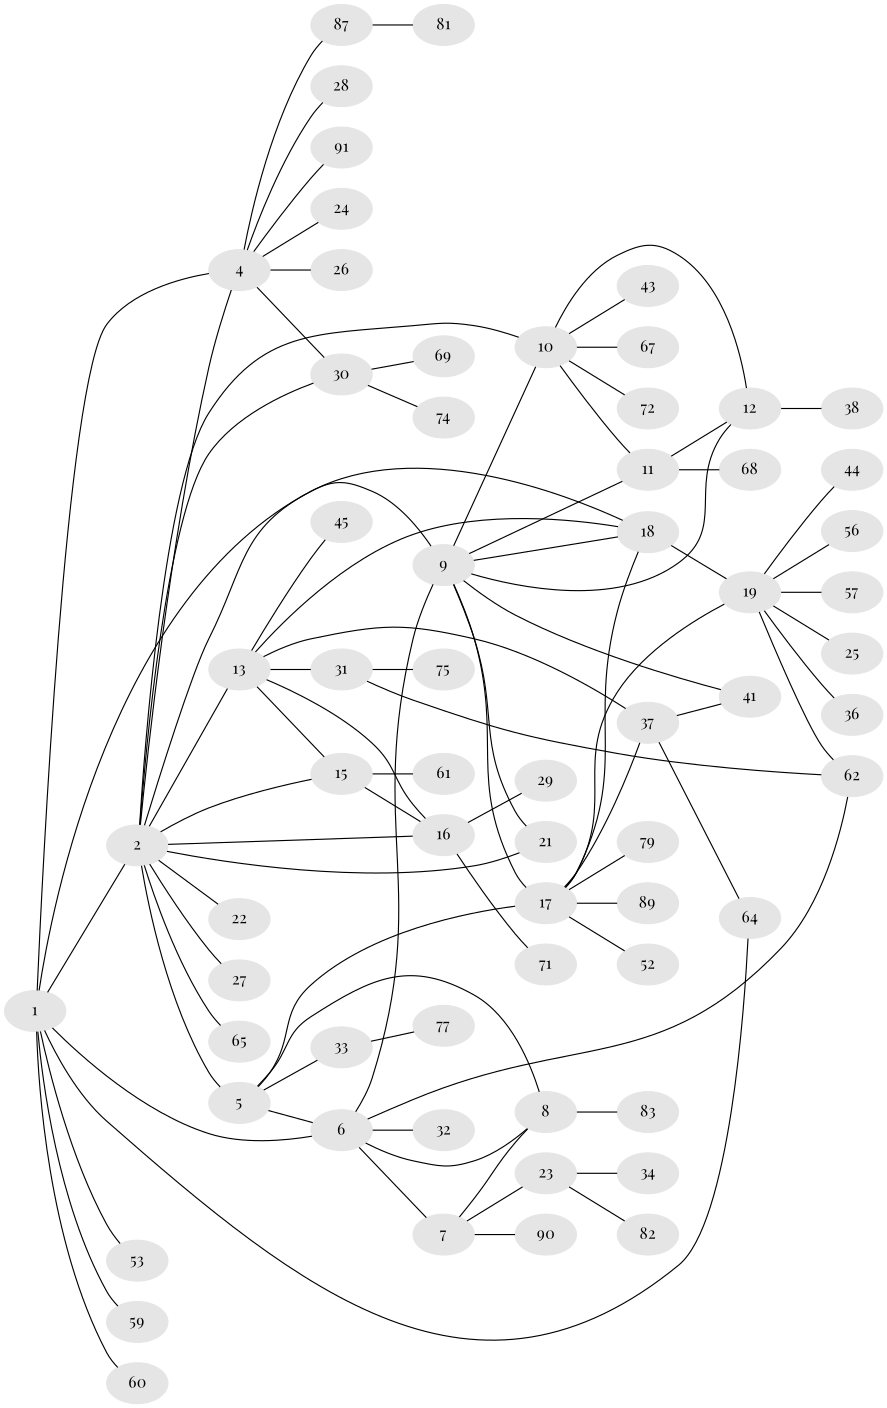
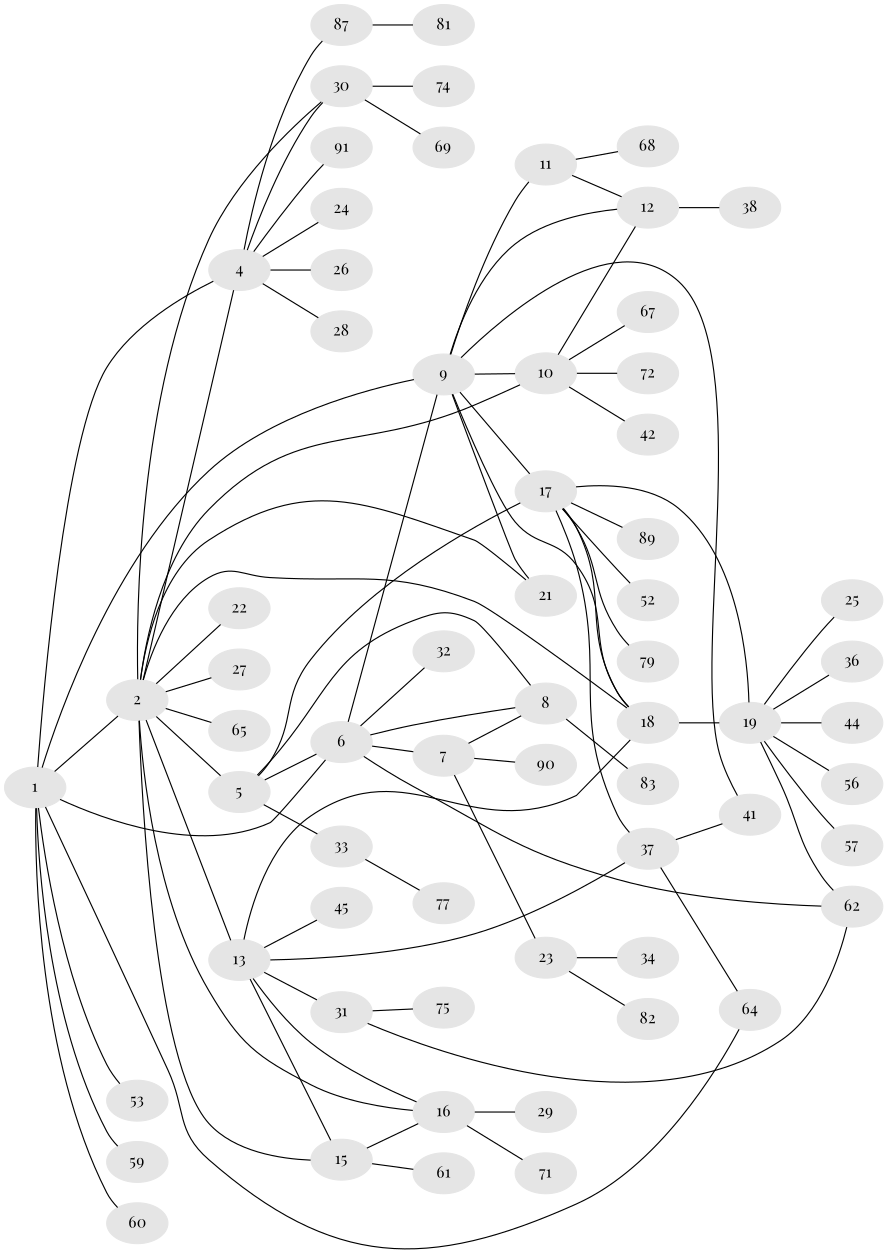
(648, 286) -> (648, 435)
(594, 410) -> none
